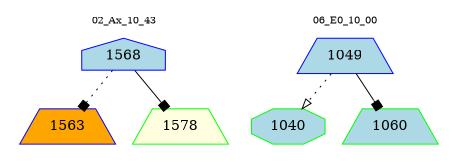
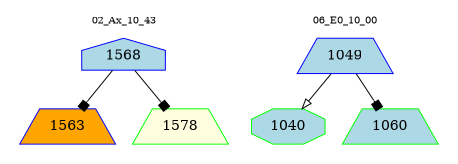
(100, 86) -> (100, 86)
(320, 87) -> (320, 87)
